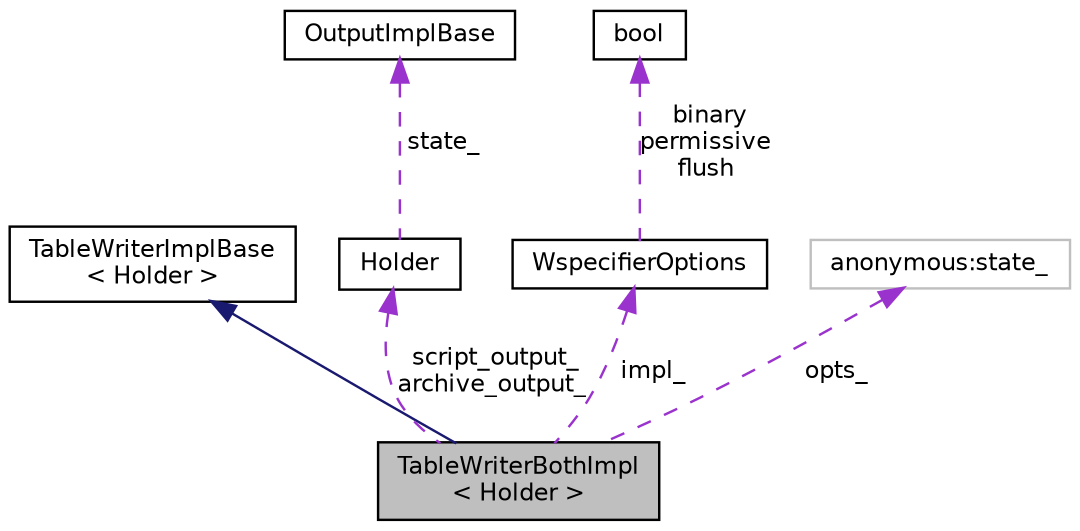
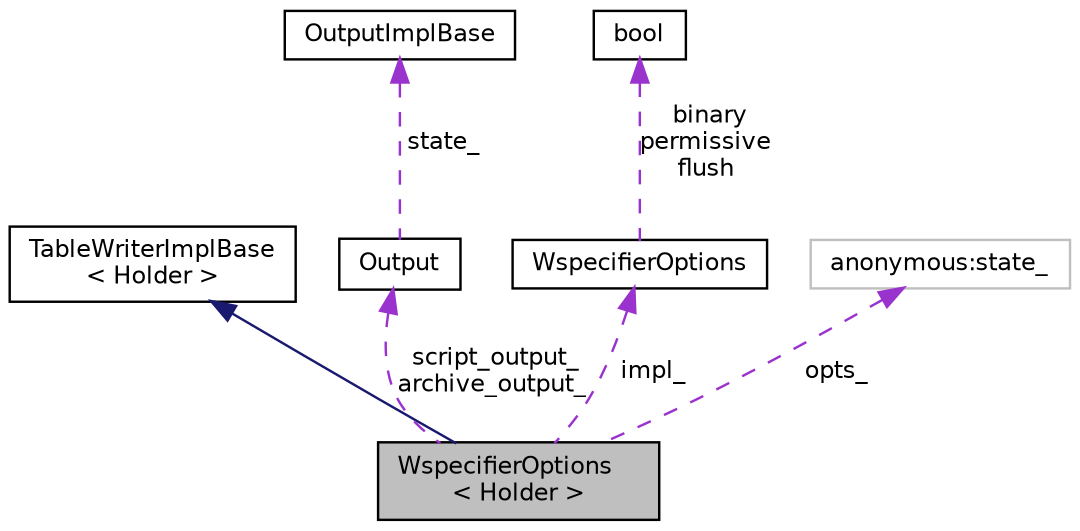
(400, 264) -> (400, 264)
(519, 481) -> (519, 481)
